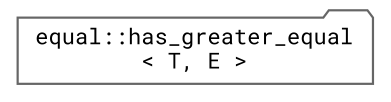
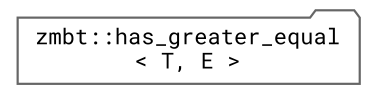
(195, 51) -> (189, 51)
